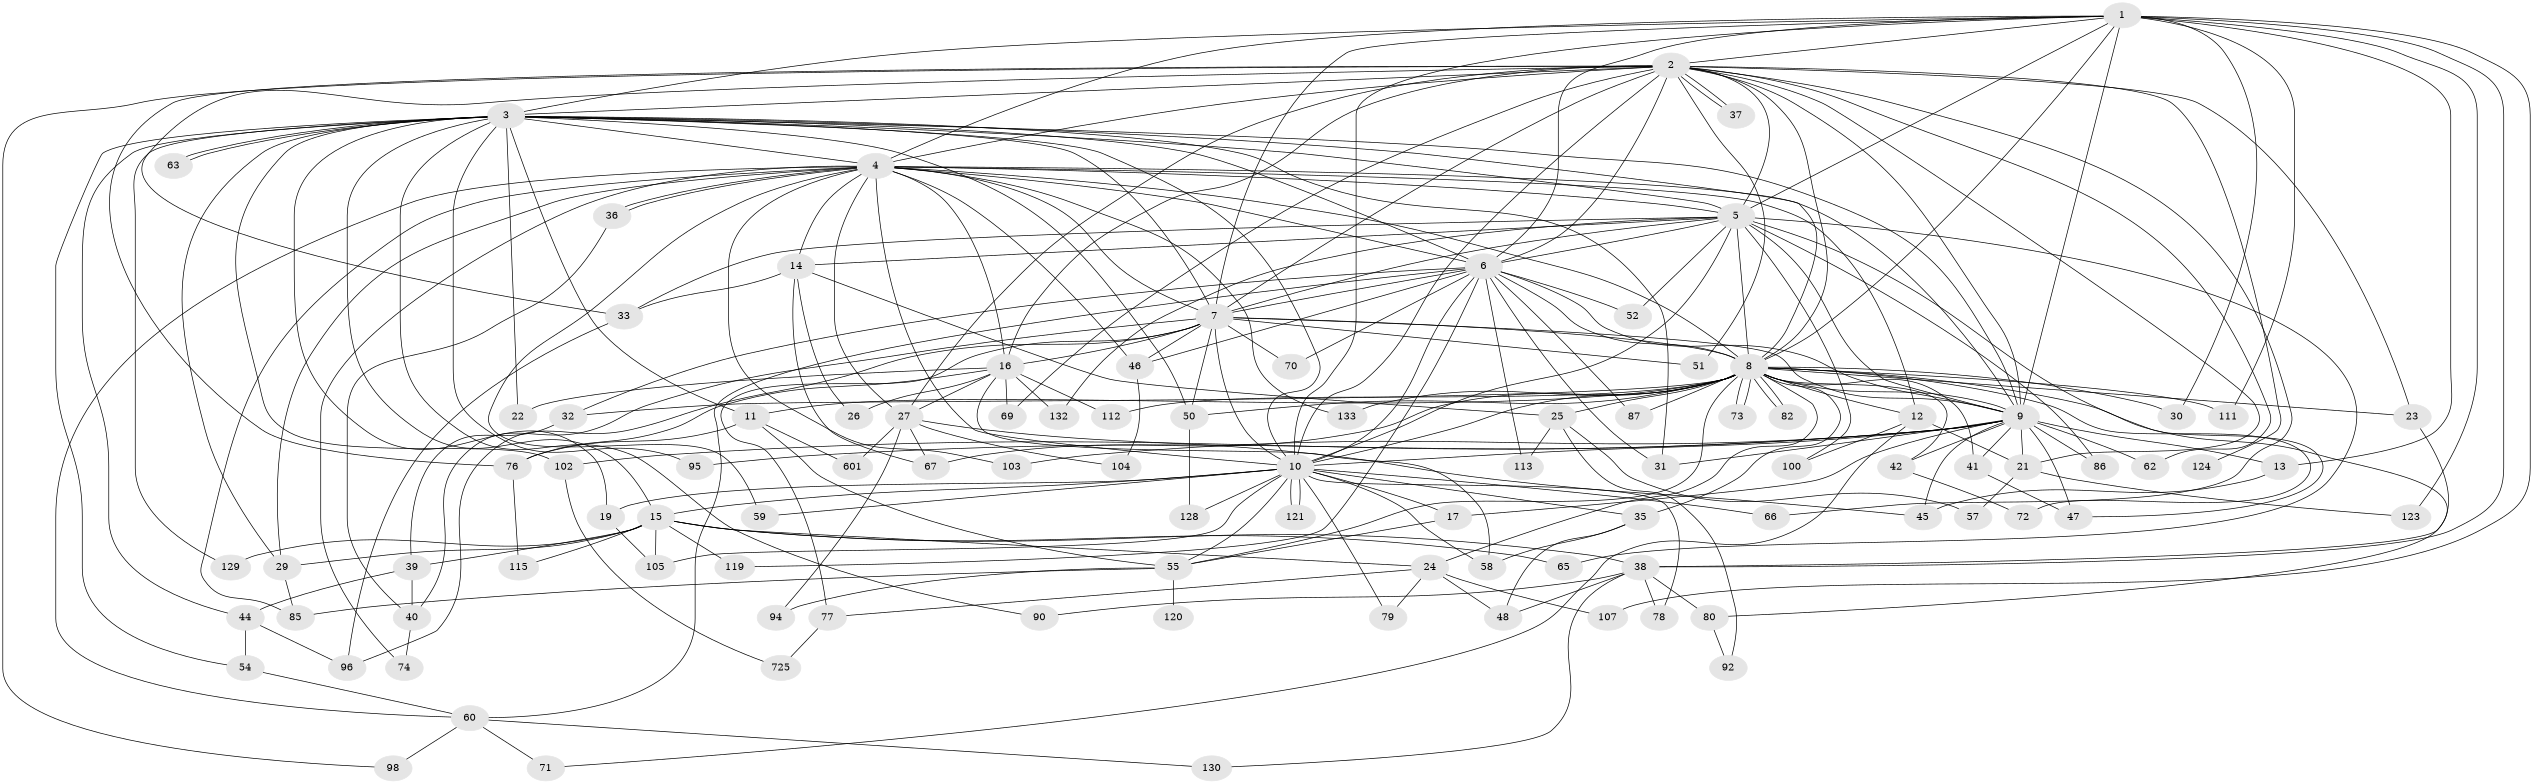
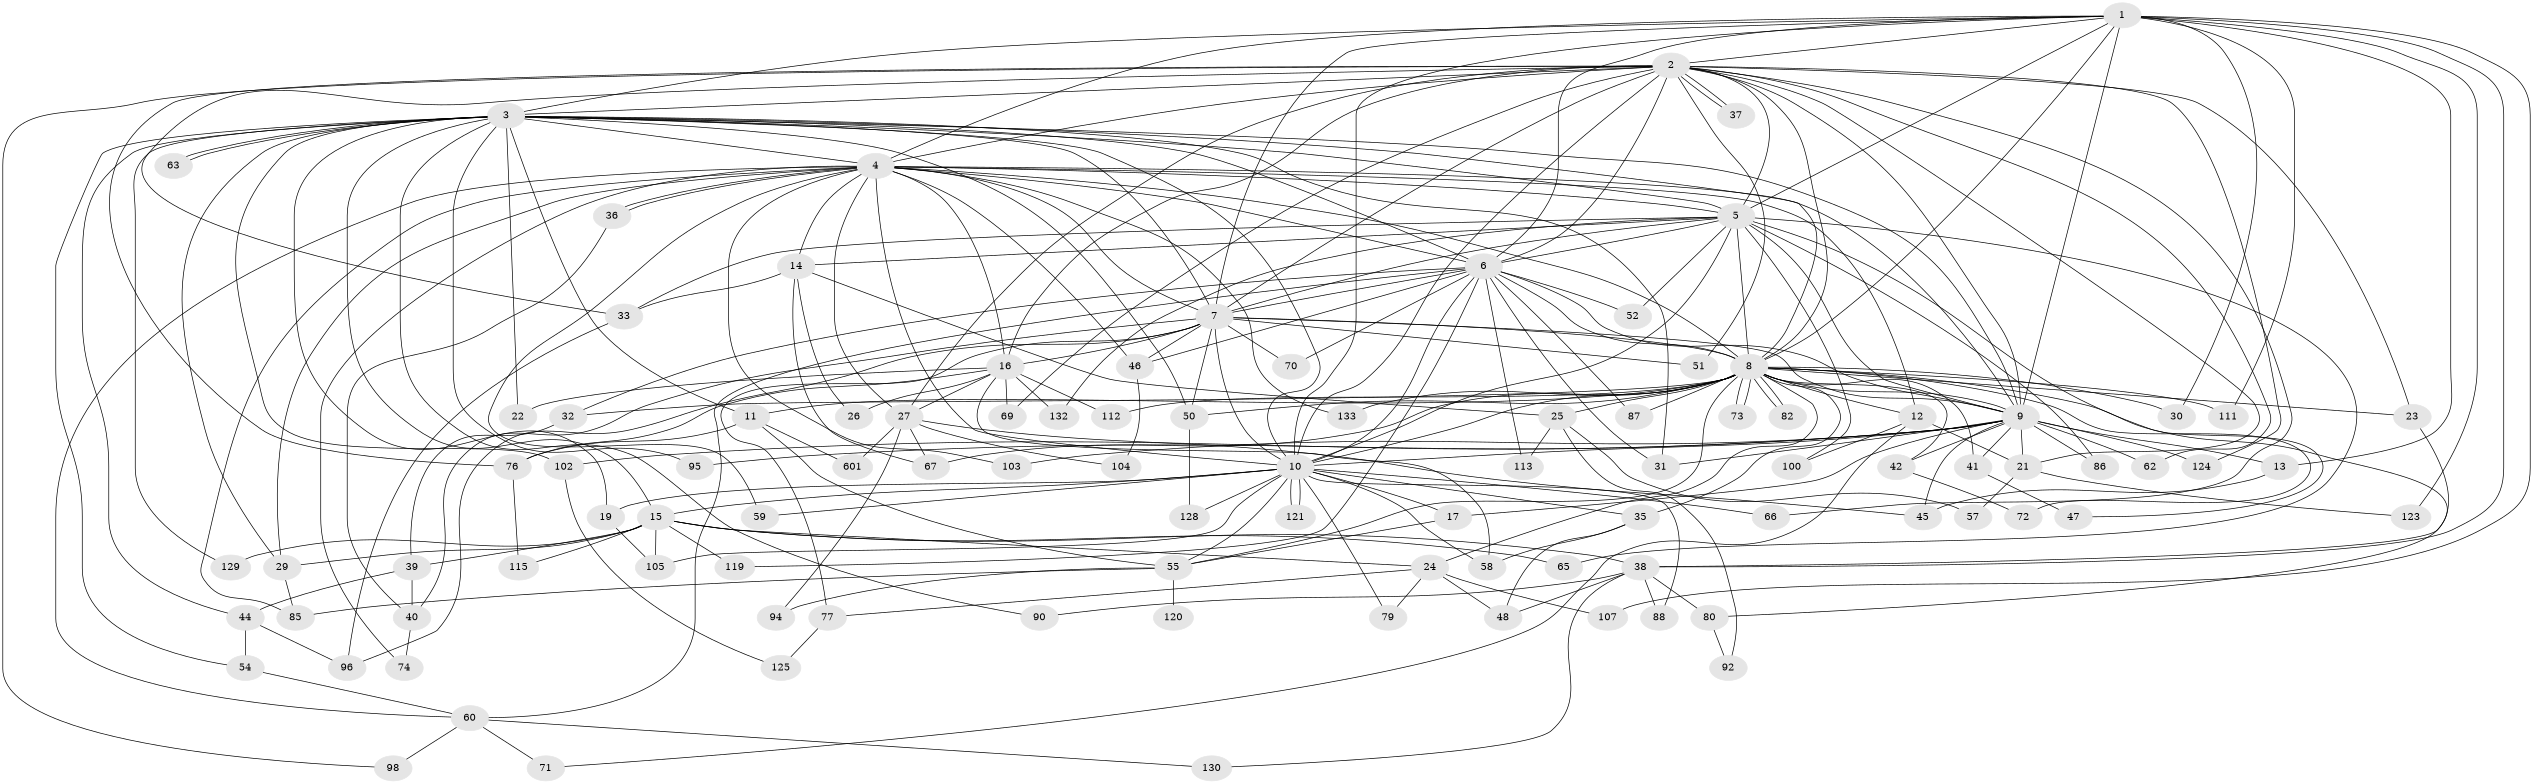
(2054, 464) -> (2139, 445)
(1659, 618) -> (1659, 618)
(781, 668) -> (781, 668)
